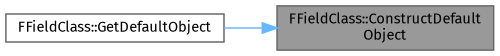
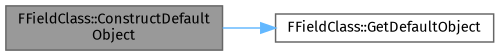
(243, 28) -> (242, 28)
